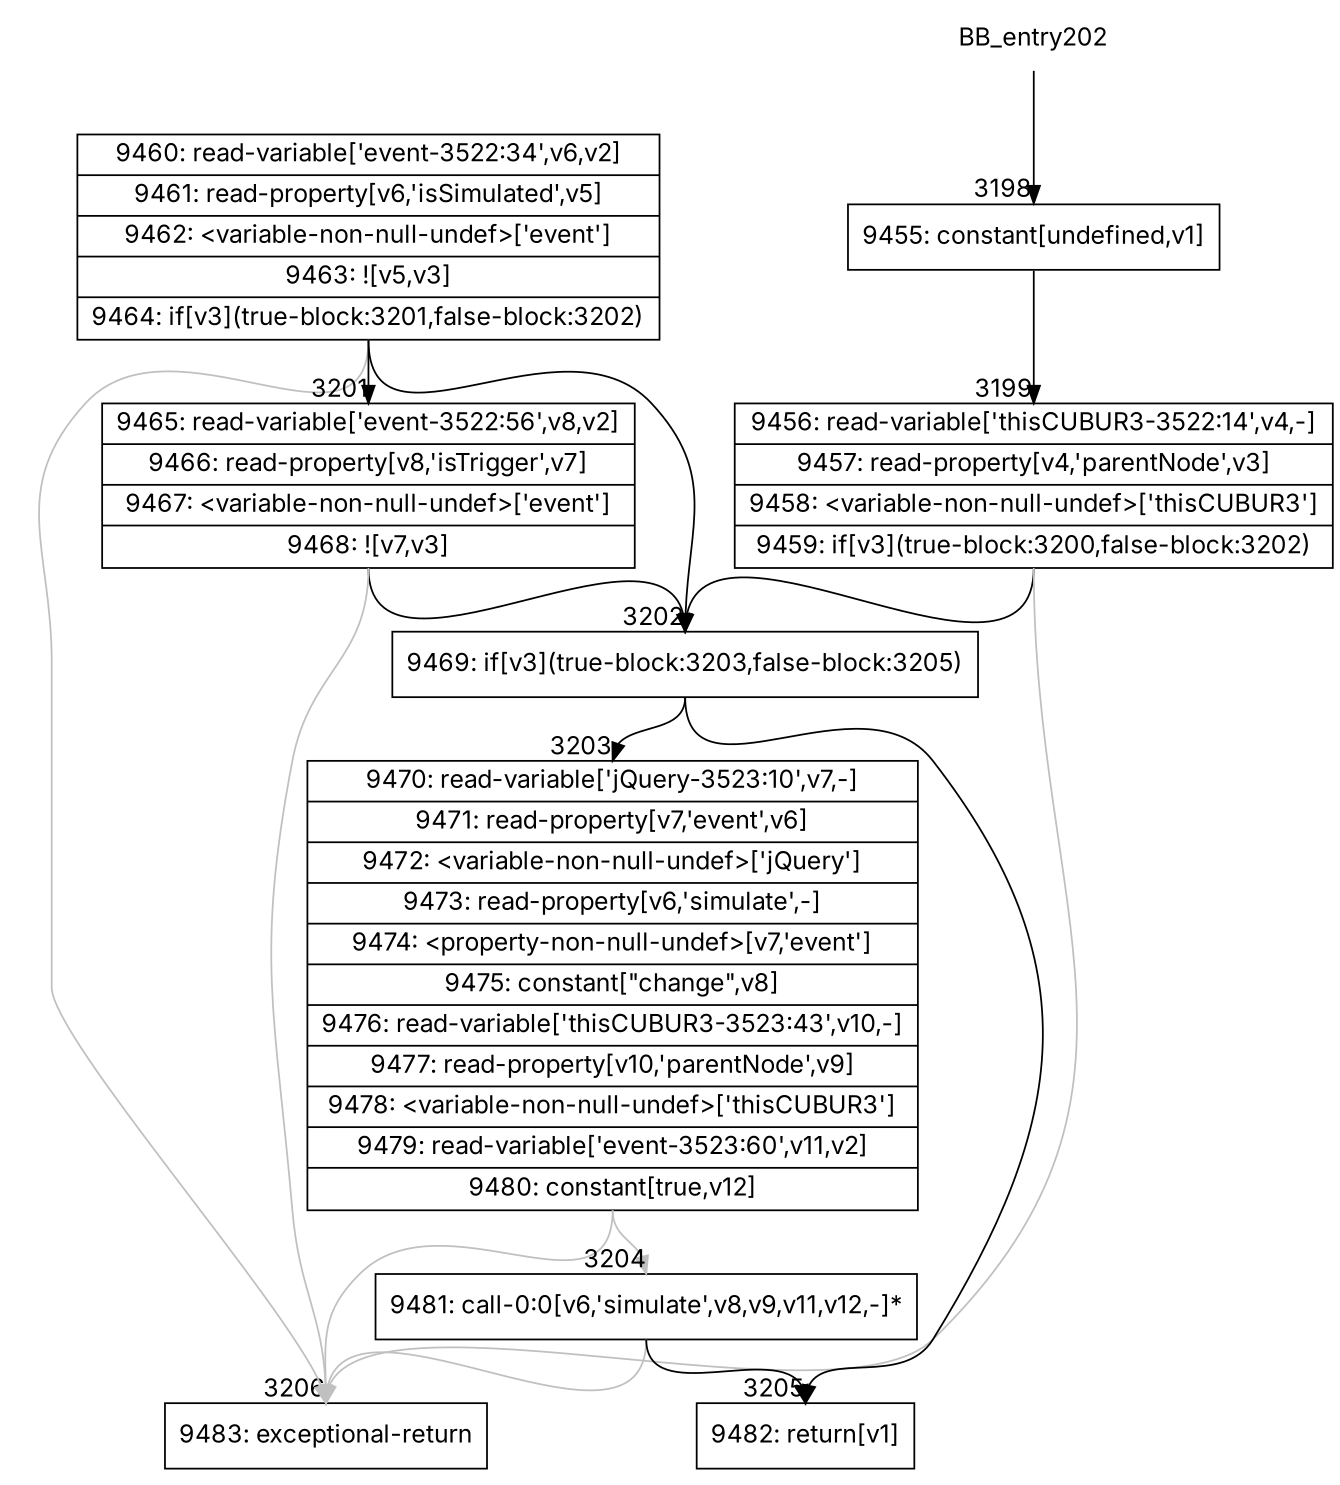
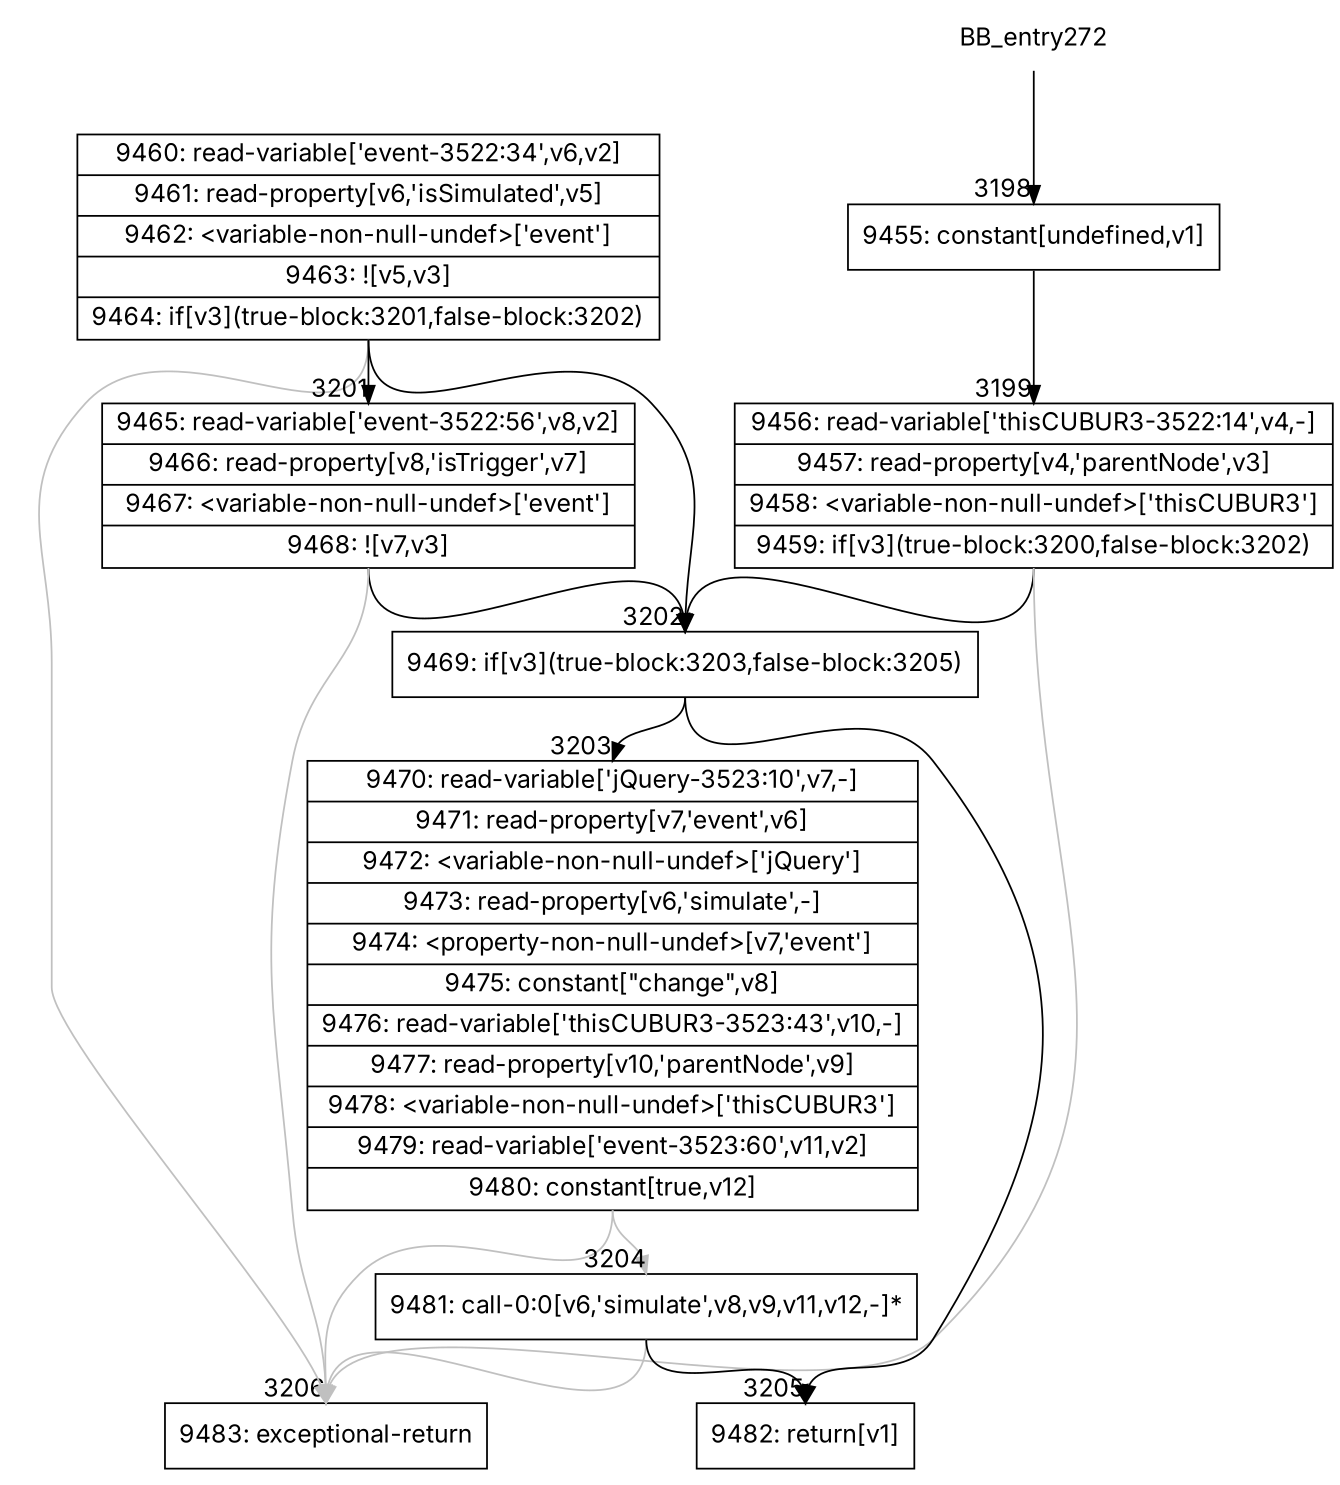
(1034, 39) -> (1034, 39)
